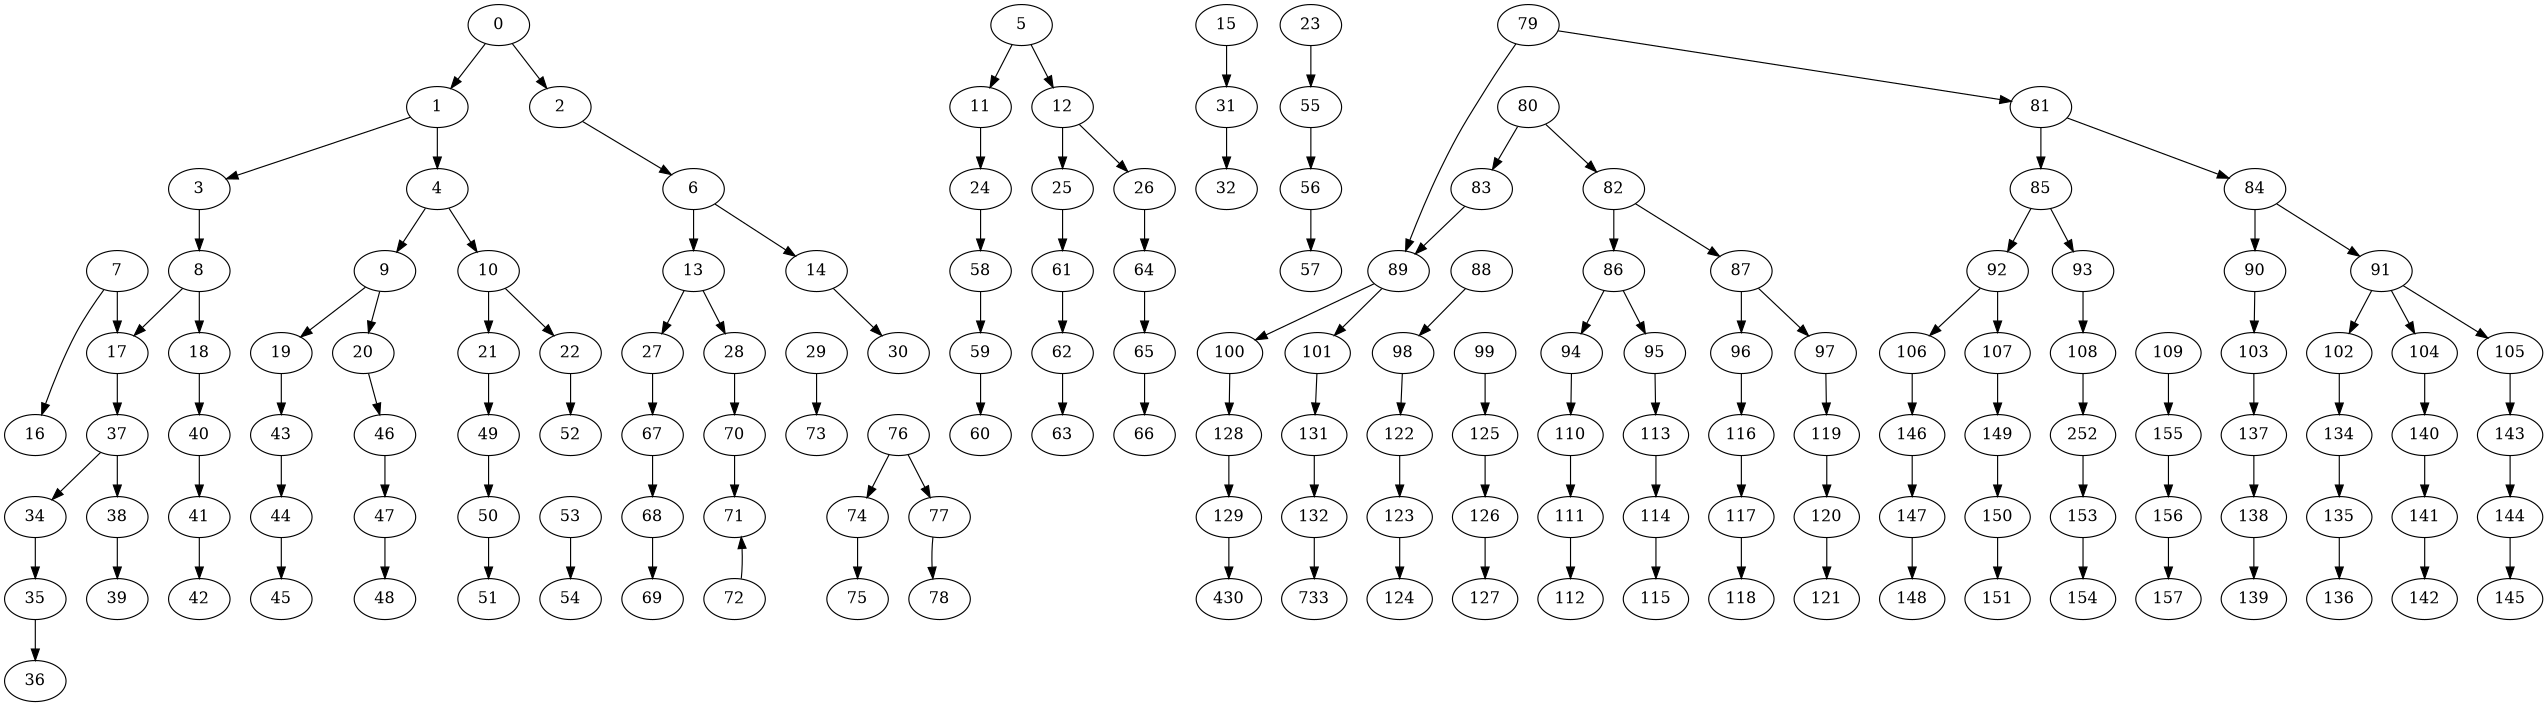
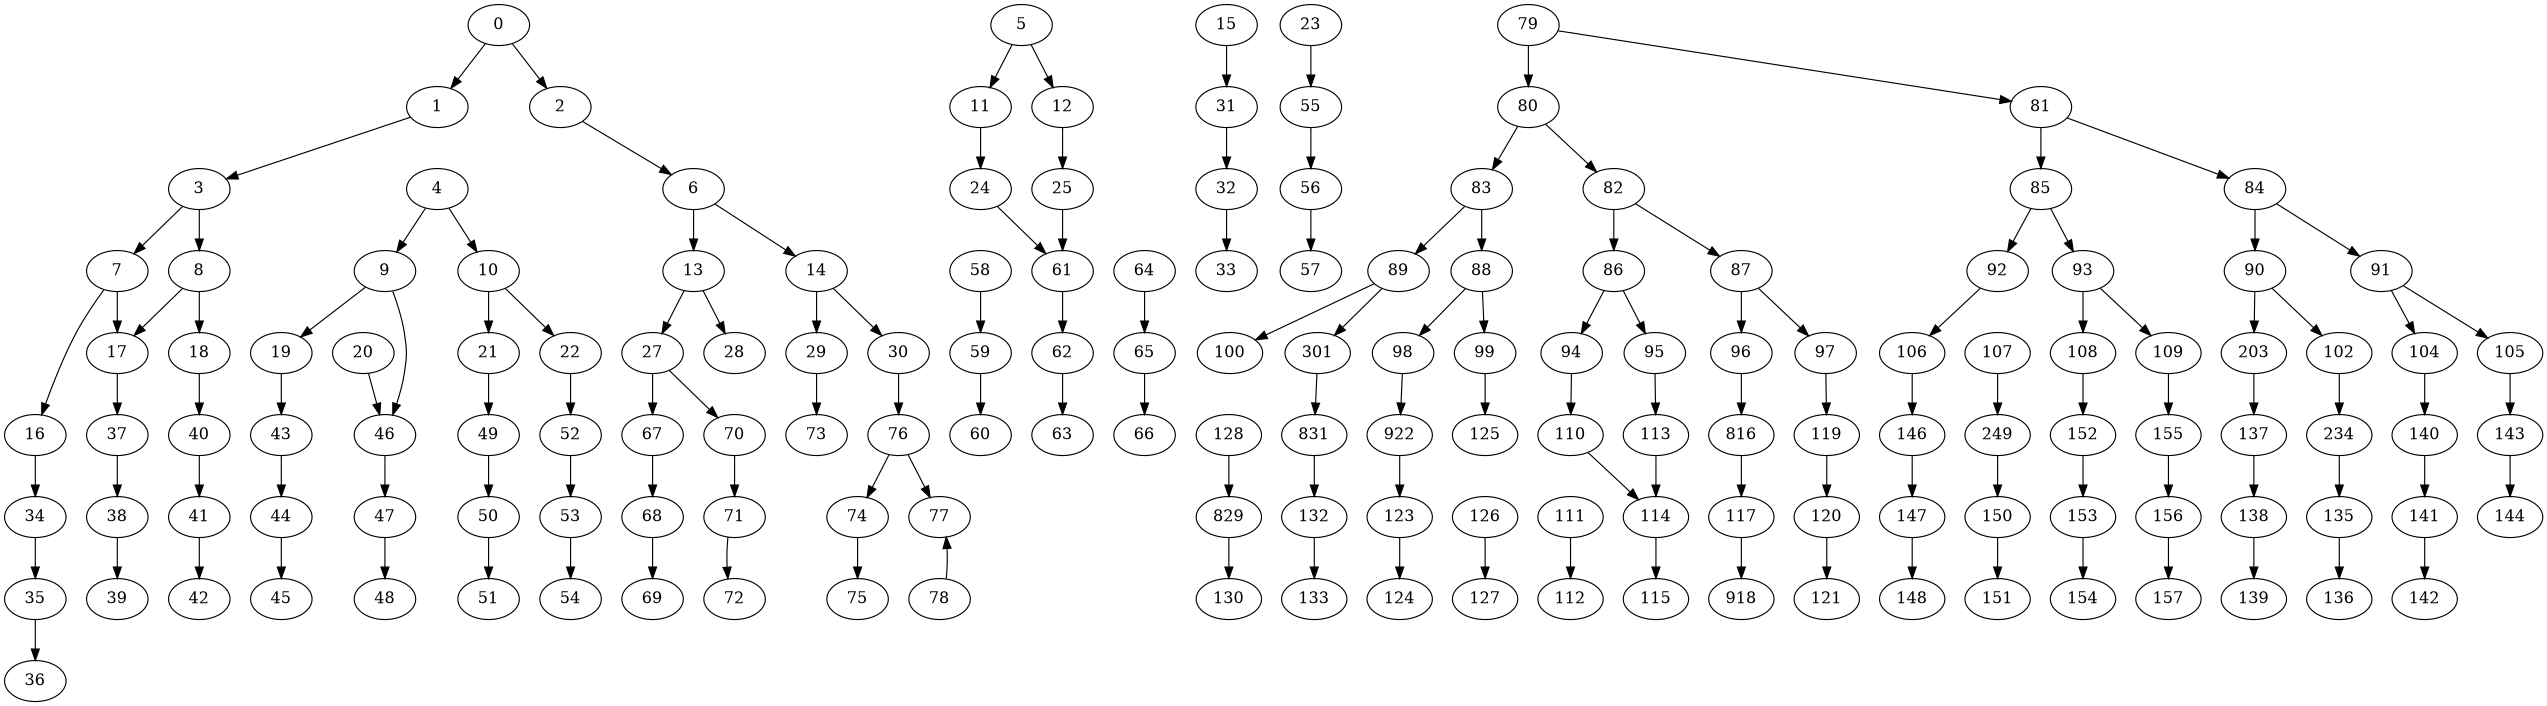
(1456, 138) -> (1528, 60)
(437, 142) -> none
(1145, 189) -> none
(981, 224) -> (1017, 226)
none -> (1482, 224)
none -> (163, 226)
none -> (1227, 271)
none -> (817, 306)
none -> (1483, 306)
(1998, 306) -> none
(376, 307) -> (406, 347)
(2363, 307) -> (2293, 308)
none -> (2121, 308)
(1318, 353) -> (1318, 353)
(2254, 353) -> (2254, 353)
(735, 388) -> (689, 390)
none -> (899, 388)
(1229, 388) -> none
(1314, 435) -> (1314, 435)
(1400, 435) -> (1400, 435)
(1741, 435) -> (1741, 435)
(1998, 435) -> (1998, 435)
(2083, 435) -> (2083, 435)
(2339, 435) -> (2339, 435)
none -> (571, 470)
(1485, 470) -> none
(1571, 470) -> (1609, 472)
(81, 472) -> (35, 470)
(1229, 517) -> (1229, 517)
(932, 552) -> (947, 564)
(742, 564) -> (727, 552)
(1229, 599) -> (1229, 599)
(1314, 599) -> (1314, 599)
(1741, 599) -> (1741, 599)
(2510, 599) -> none
